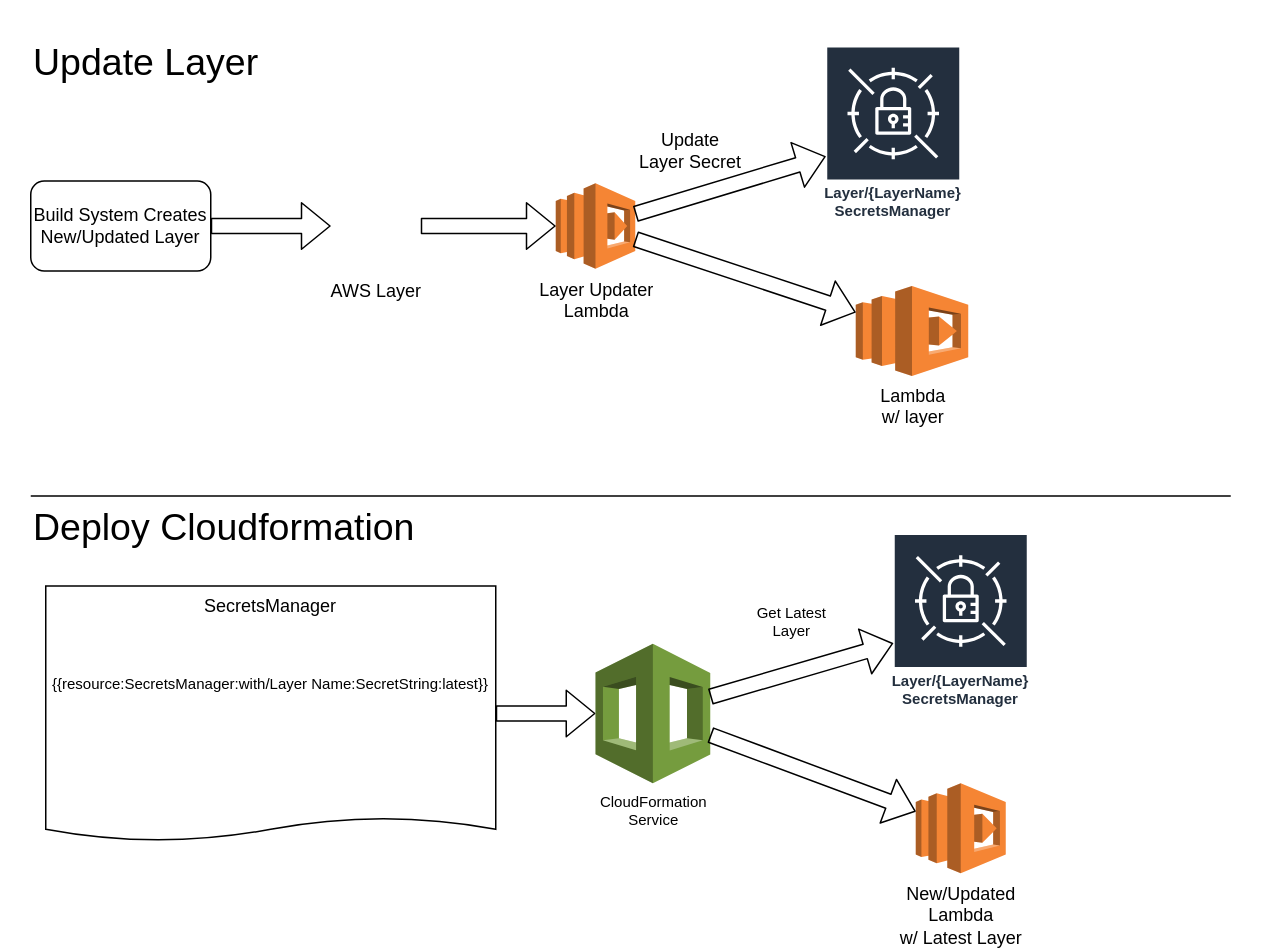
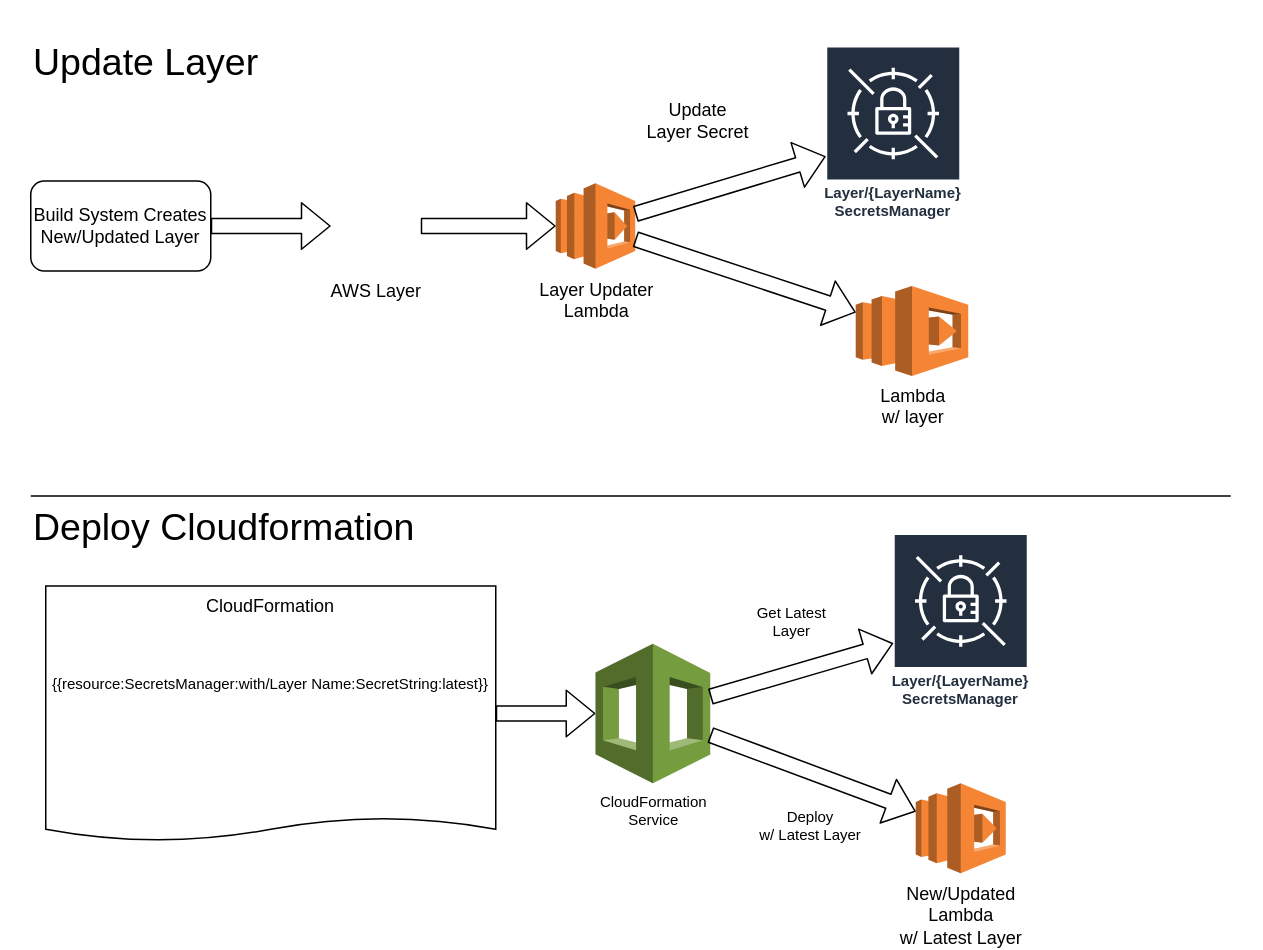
(691, 151) -> (698, 121)
(271, 607) -> (271, 607)
none -> (811, 826)
